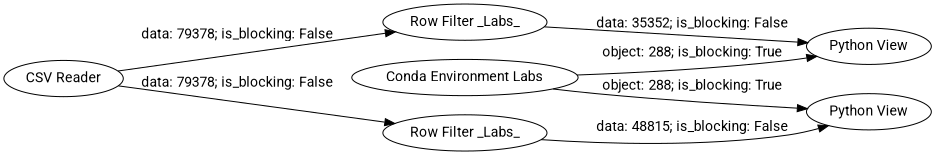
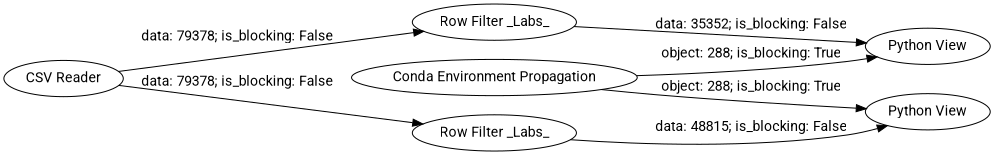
(465, 78) -> (494, 78)
